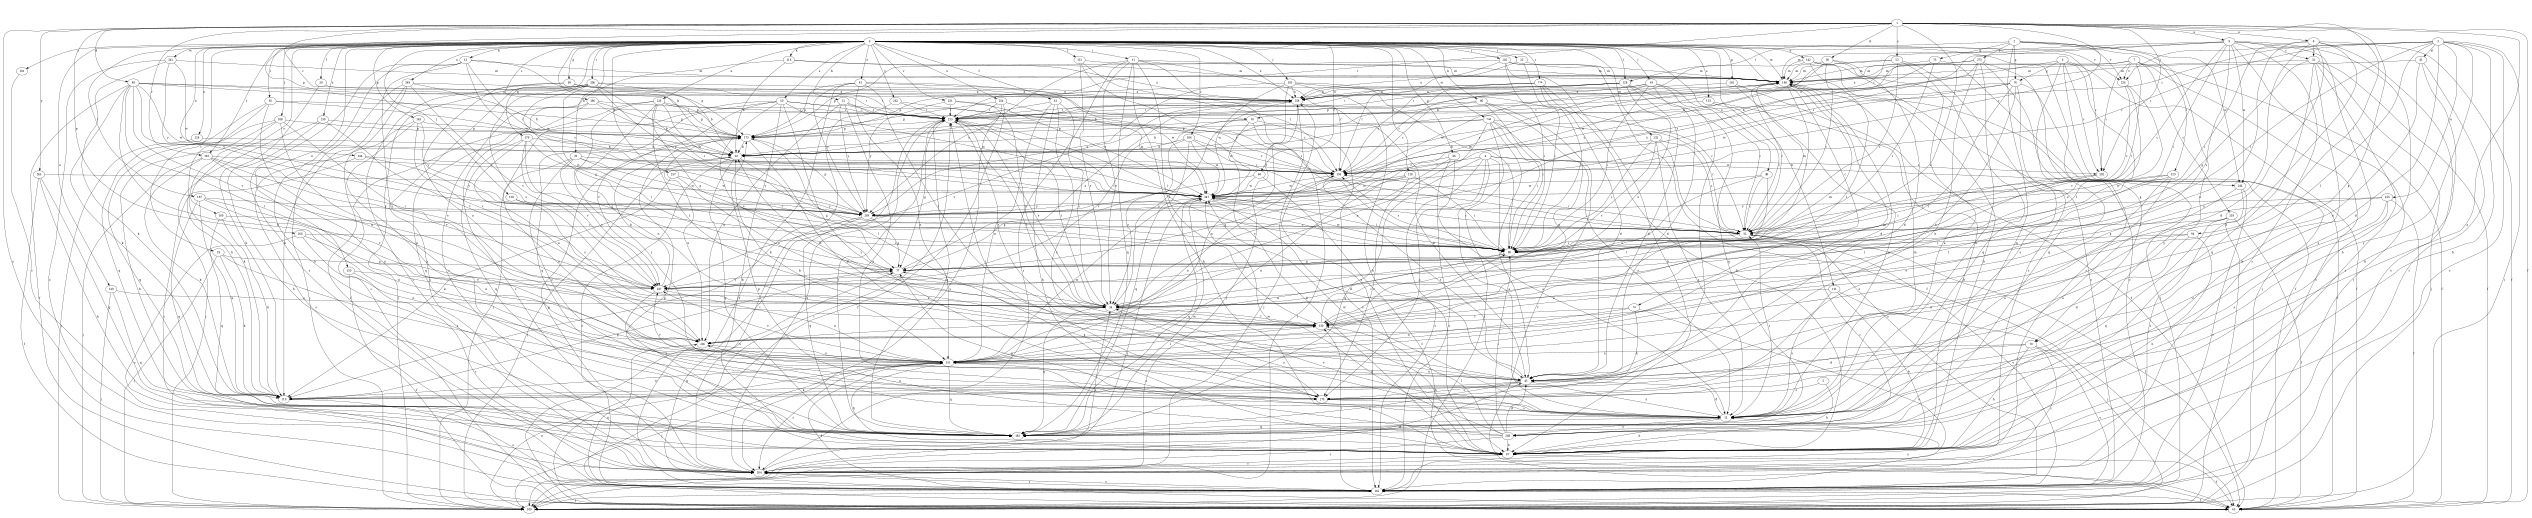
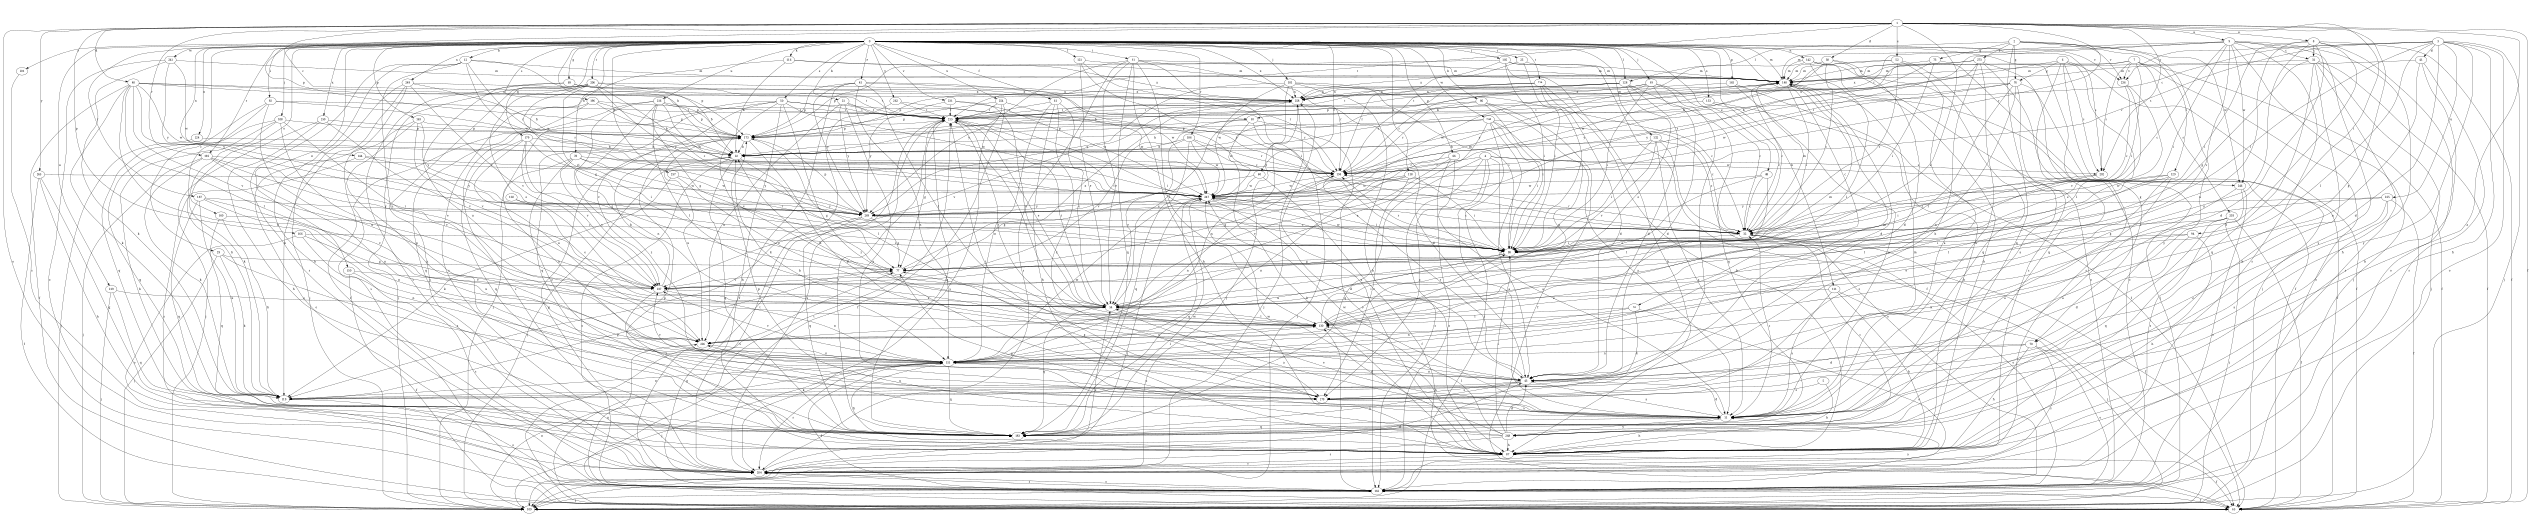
(483, 48) -> none
(321, 83) -> none
